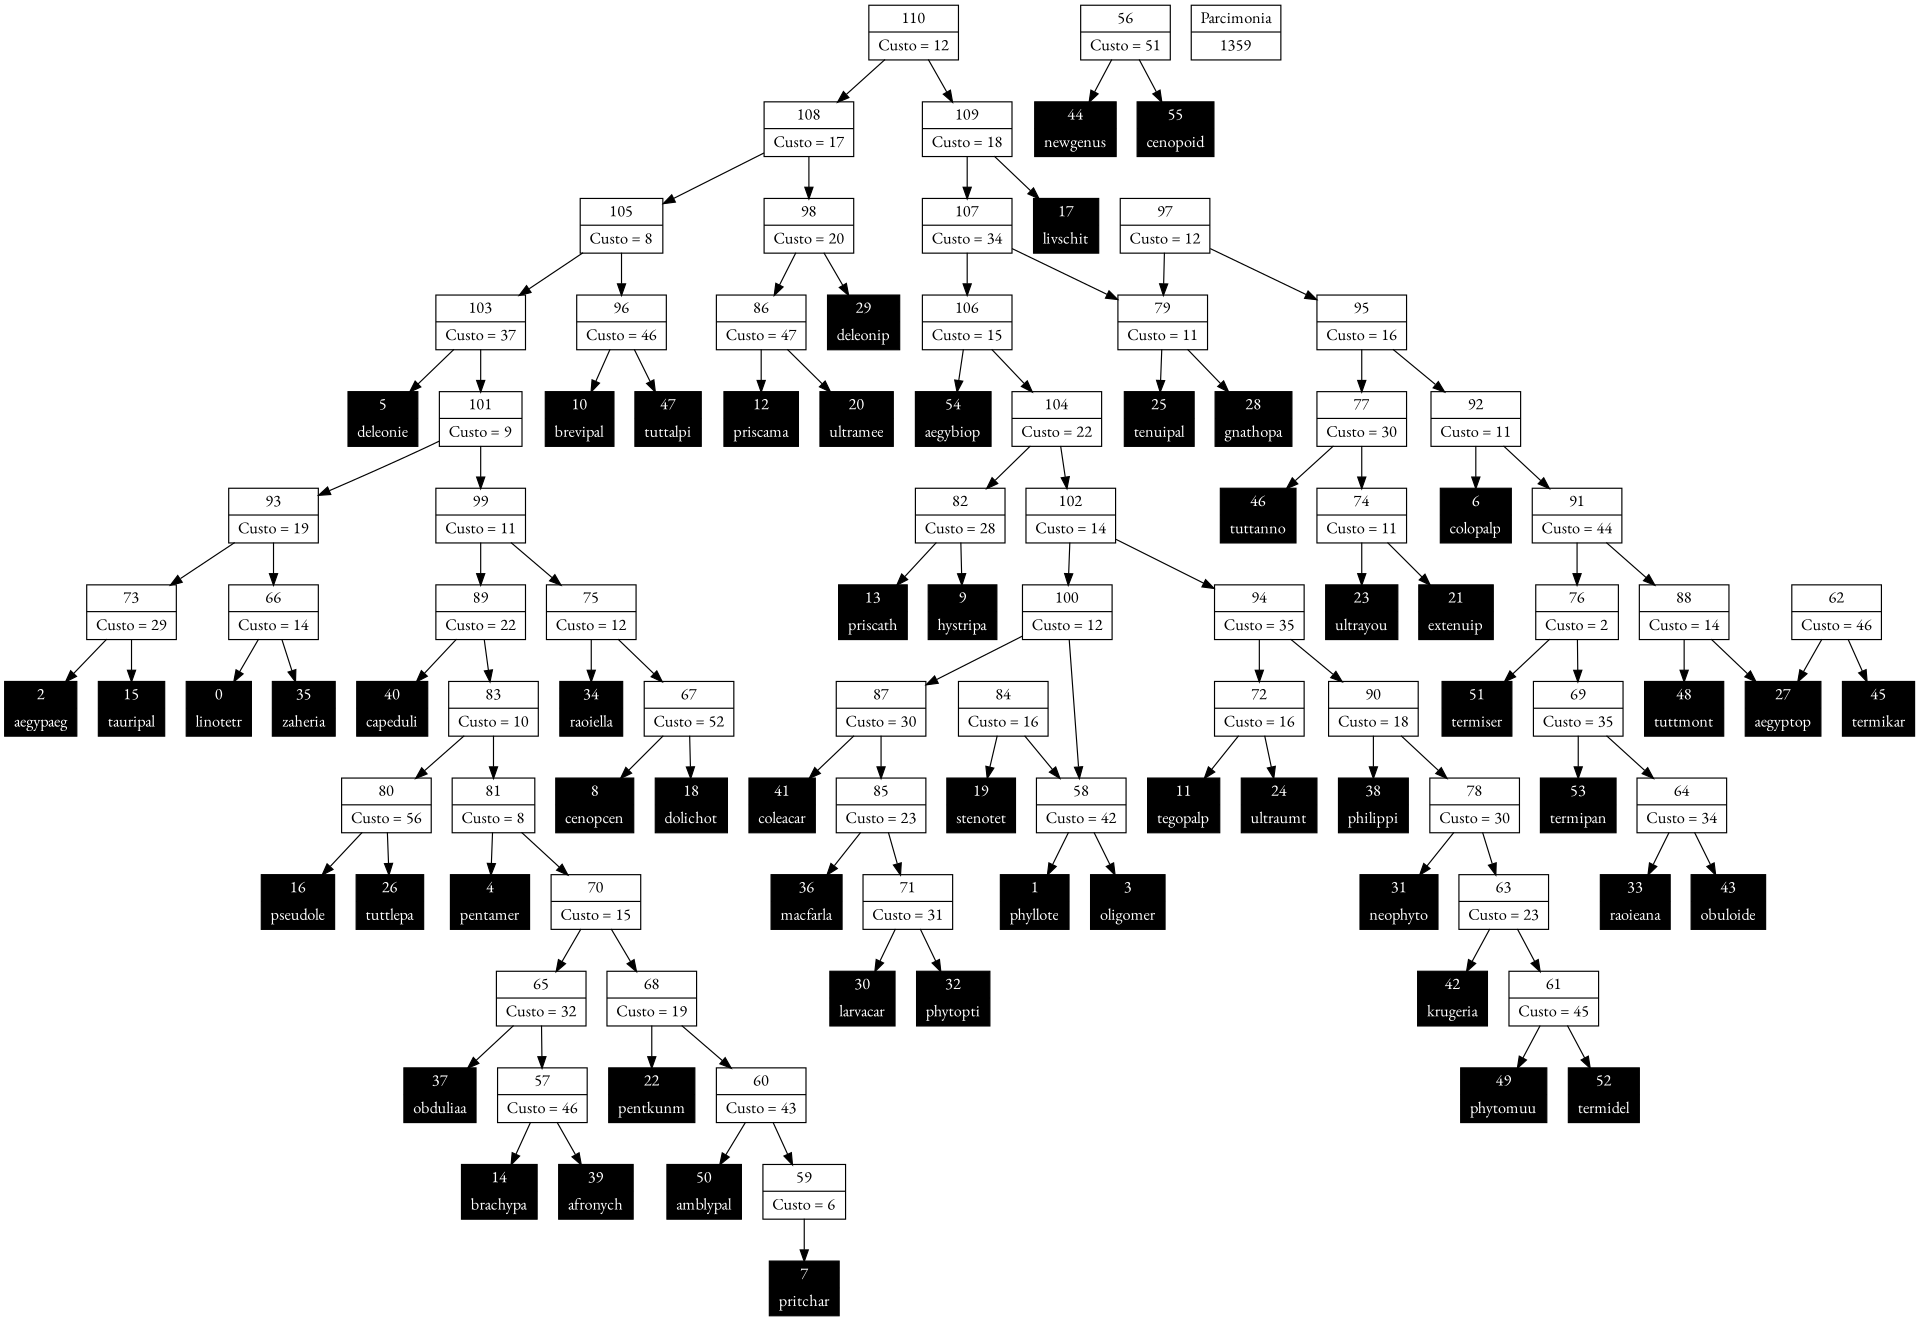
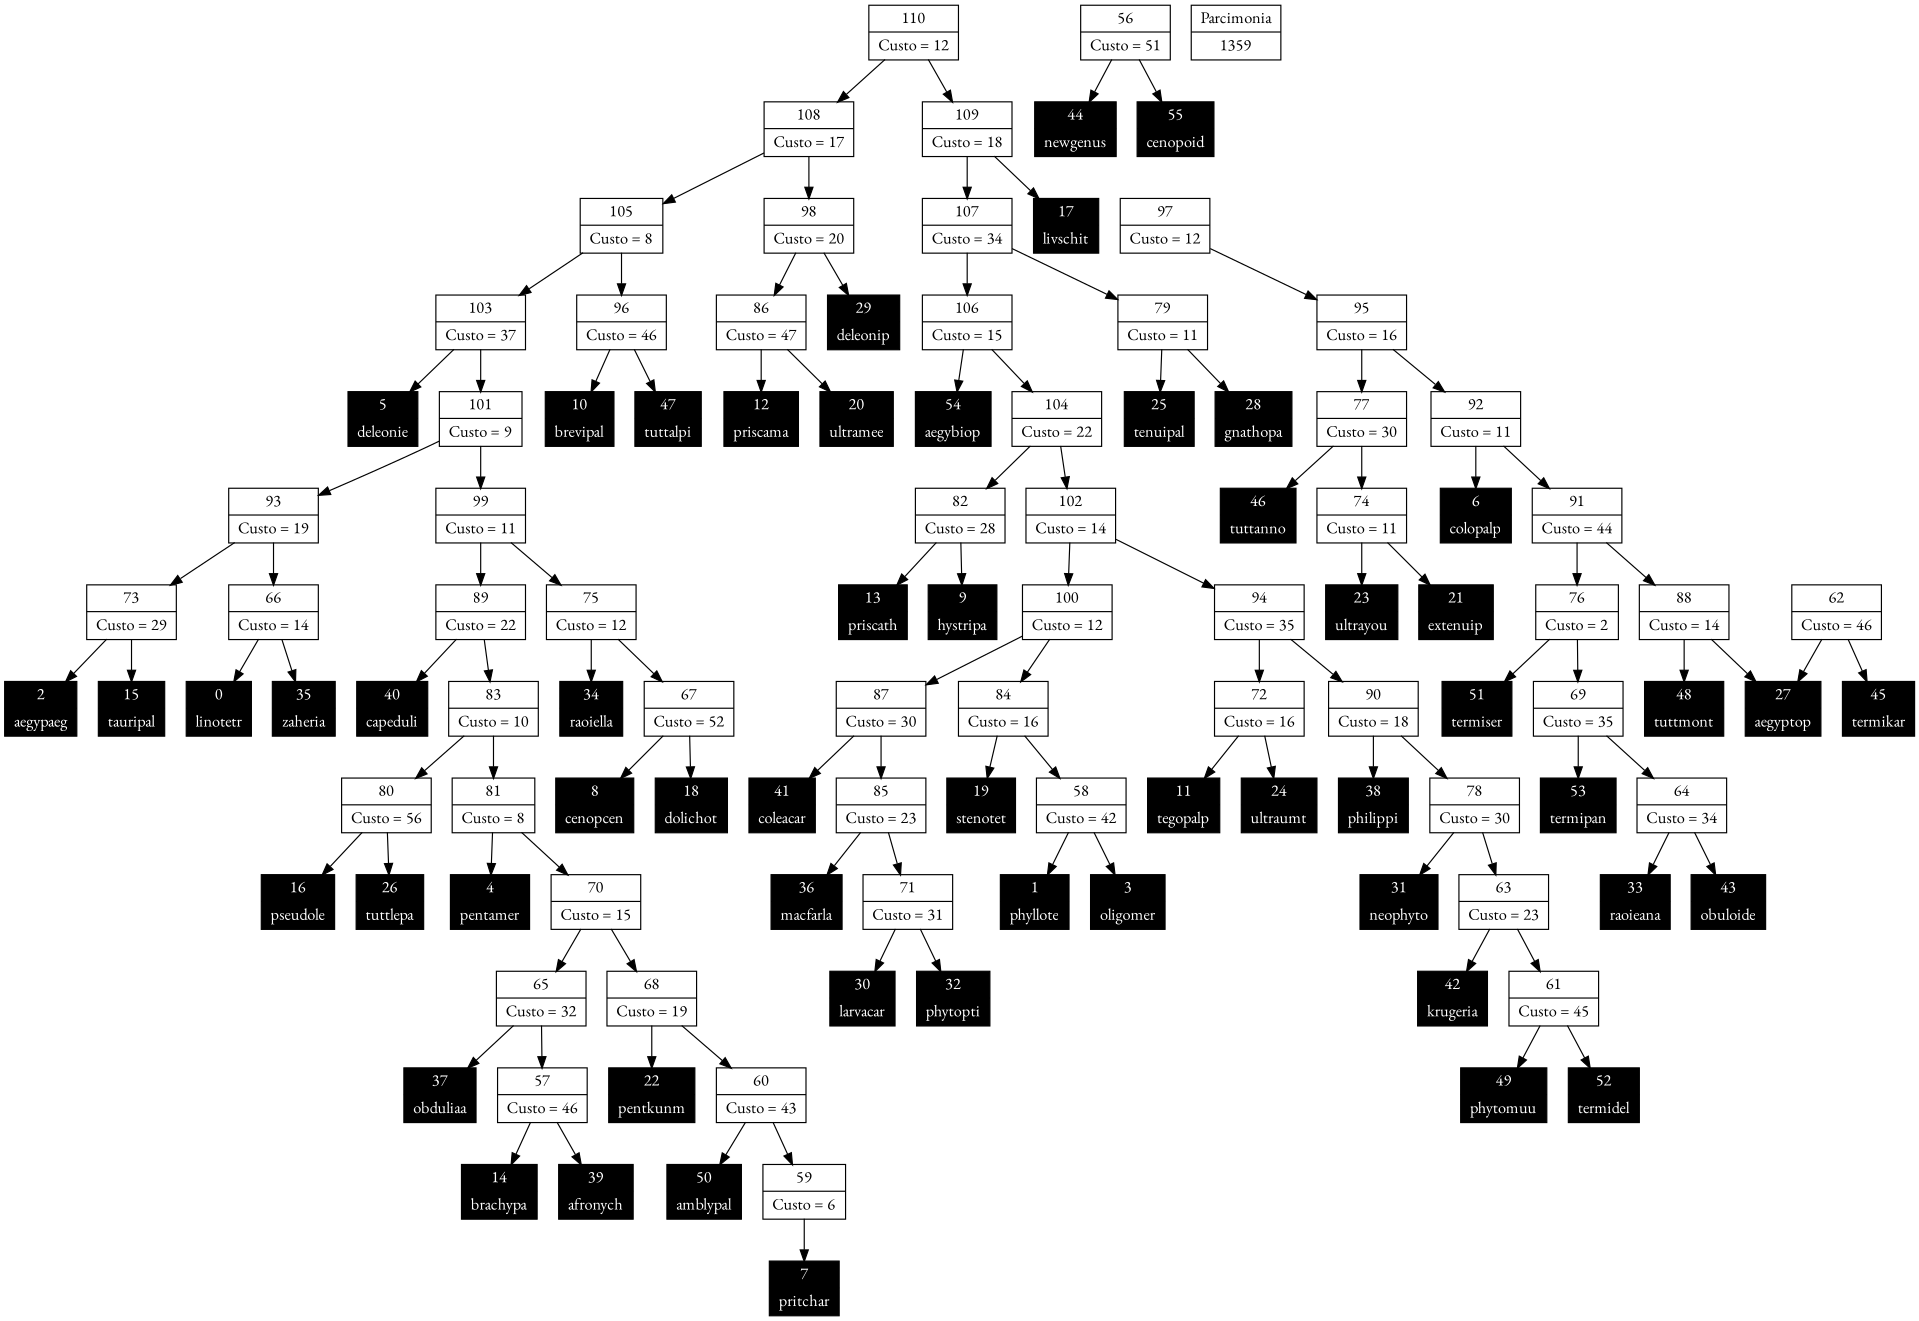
(1164, 268) -> none
(1074, 703) -> (1039, 656)
